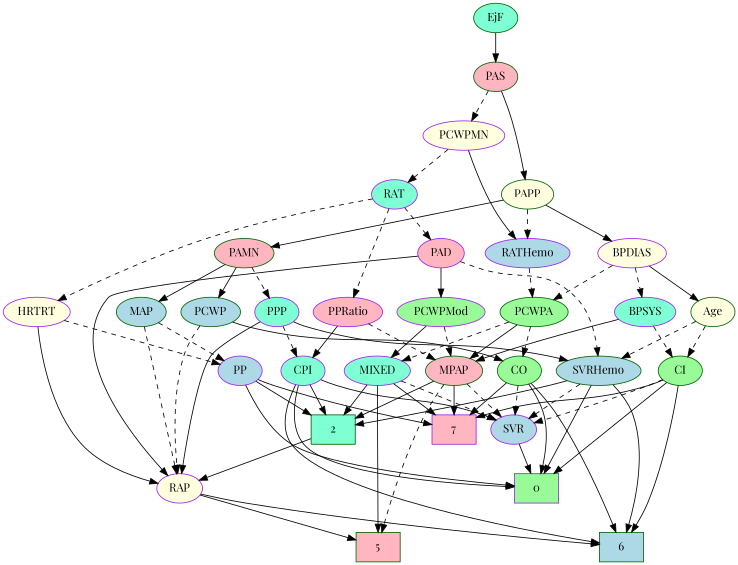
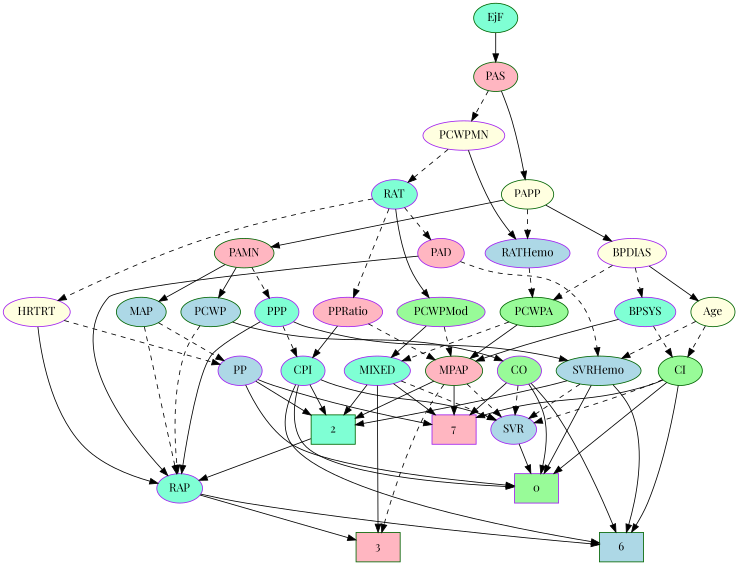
(441, 279) -> (404, 252)
(528, 337) -> none
(519, 371) -> (519, 371)
(180, 488) -> (180, 488)
(378, 547) -> (378, 547)
